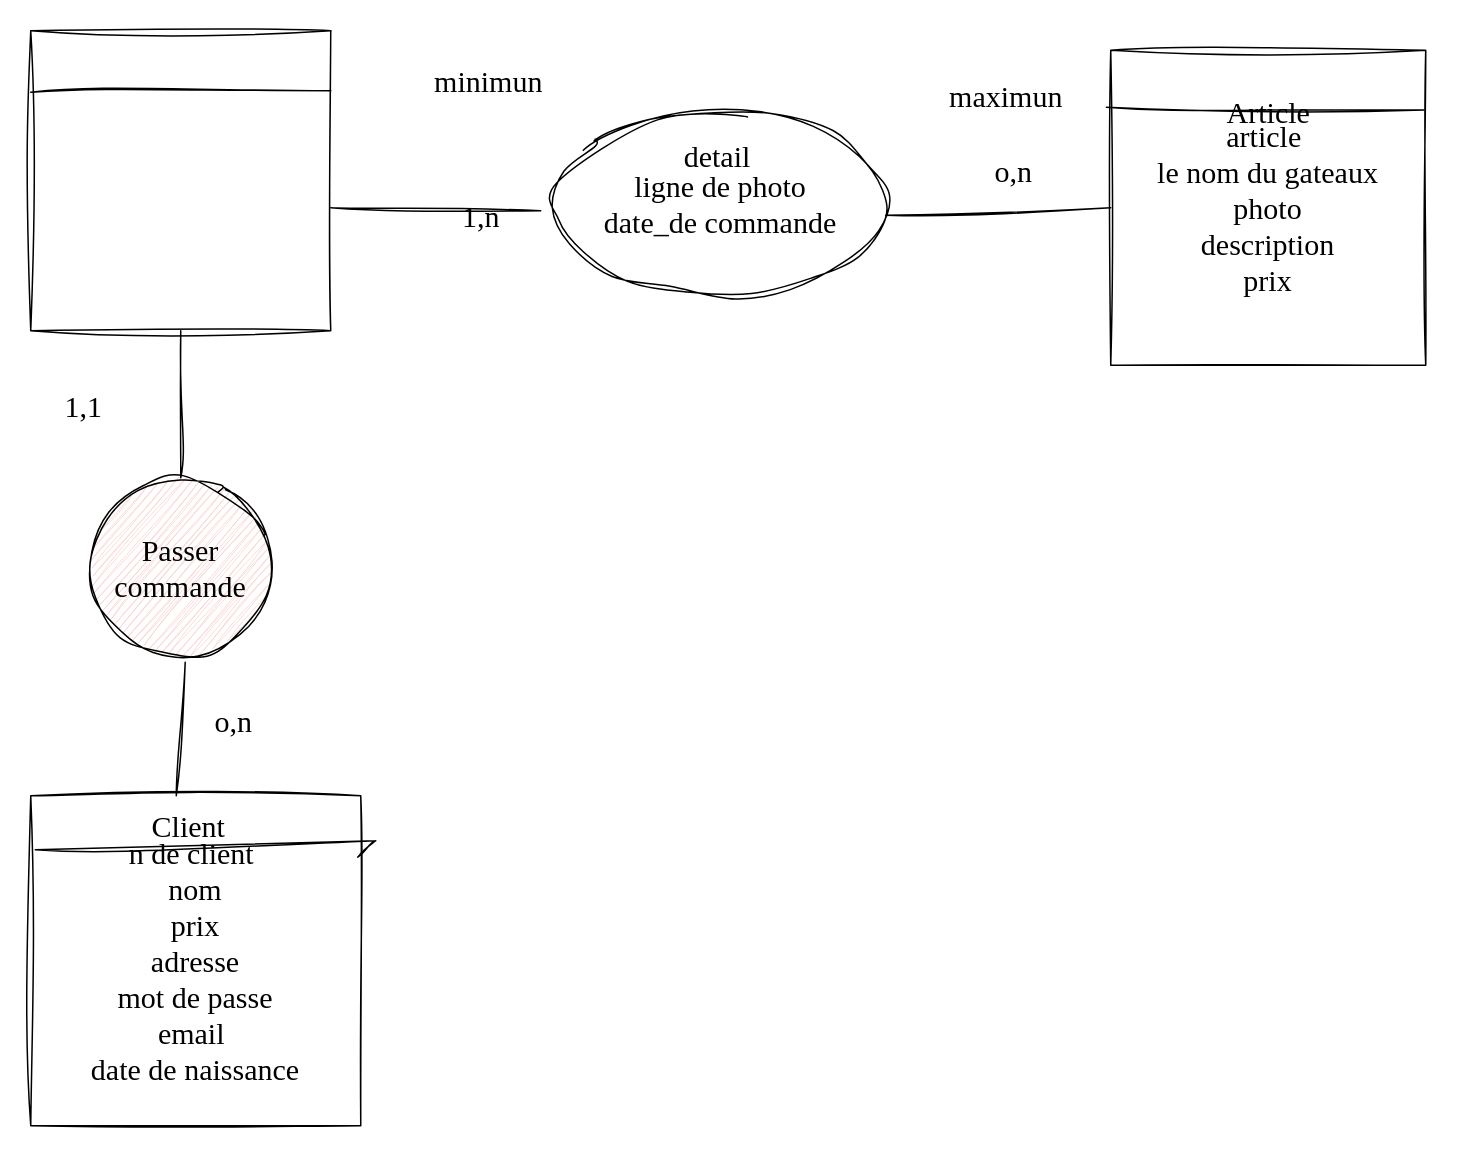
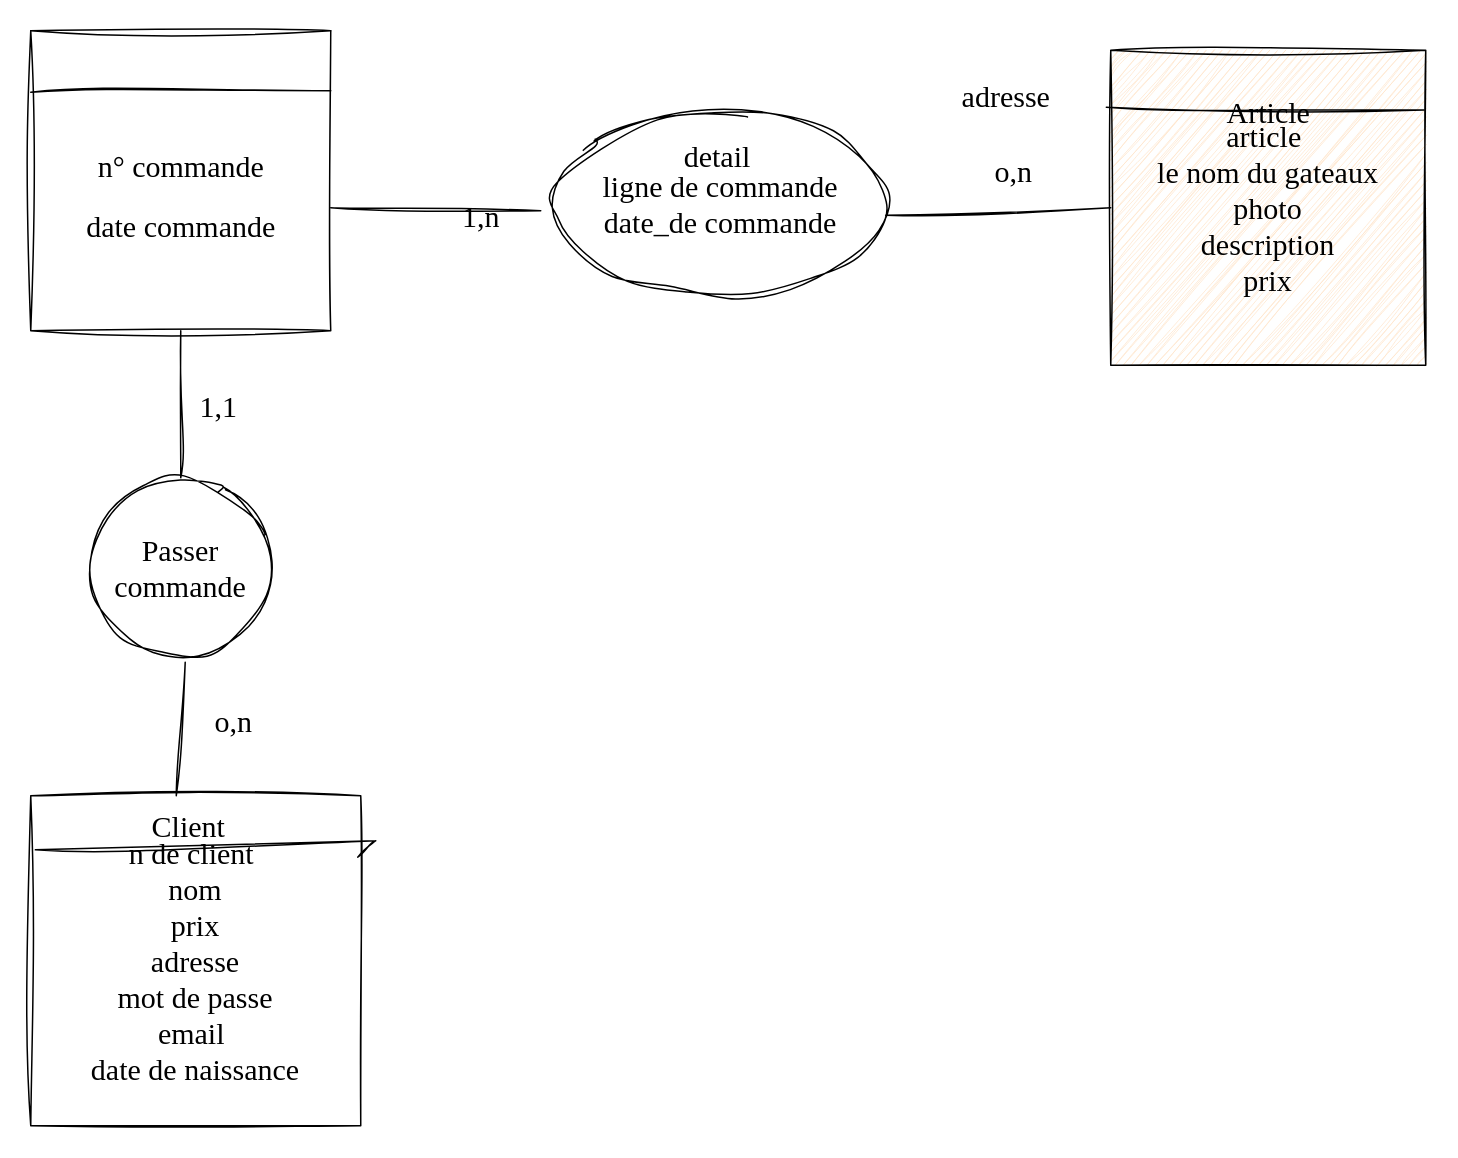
(488, 80) -> none
(1007, 95) -> (1007, 95)
none -> (181, 166)
(721, 203) -> (721, 203)
(1268, 208) -> (1268, 208)
none -> (181, 226)
(83, 406) -> (218, 406)
(181, 568) -> (181, 568)
